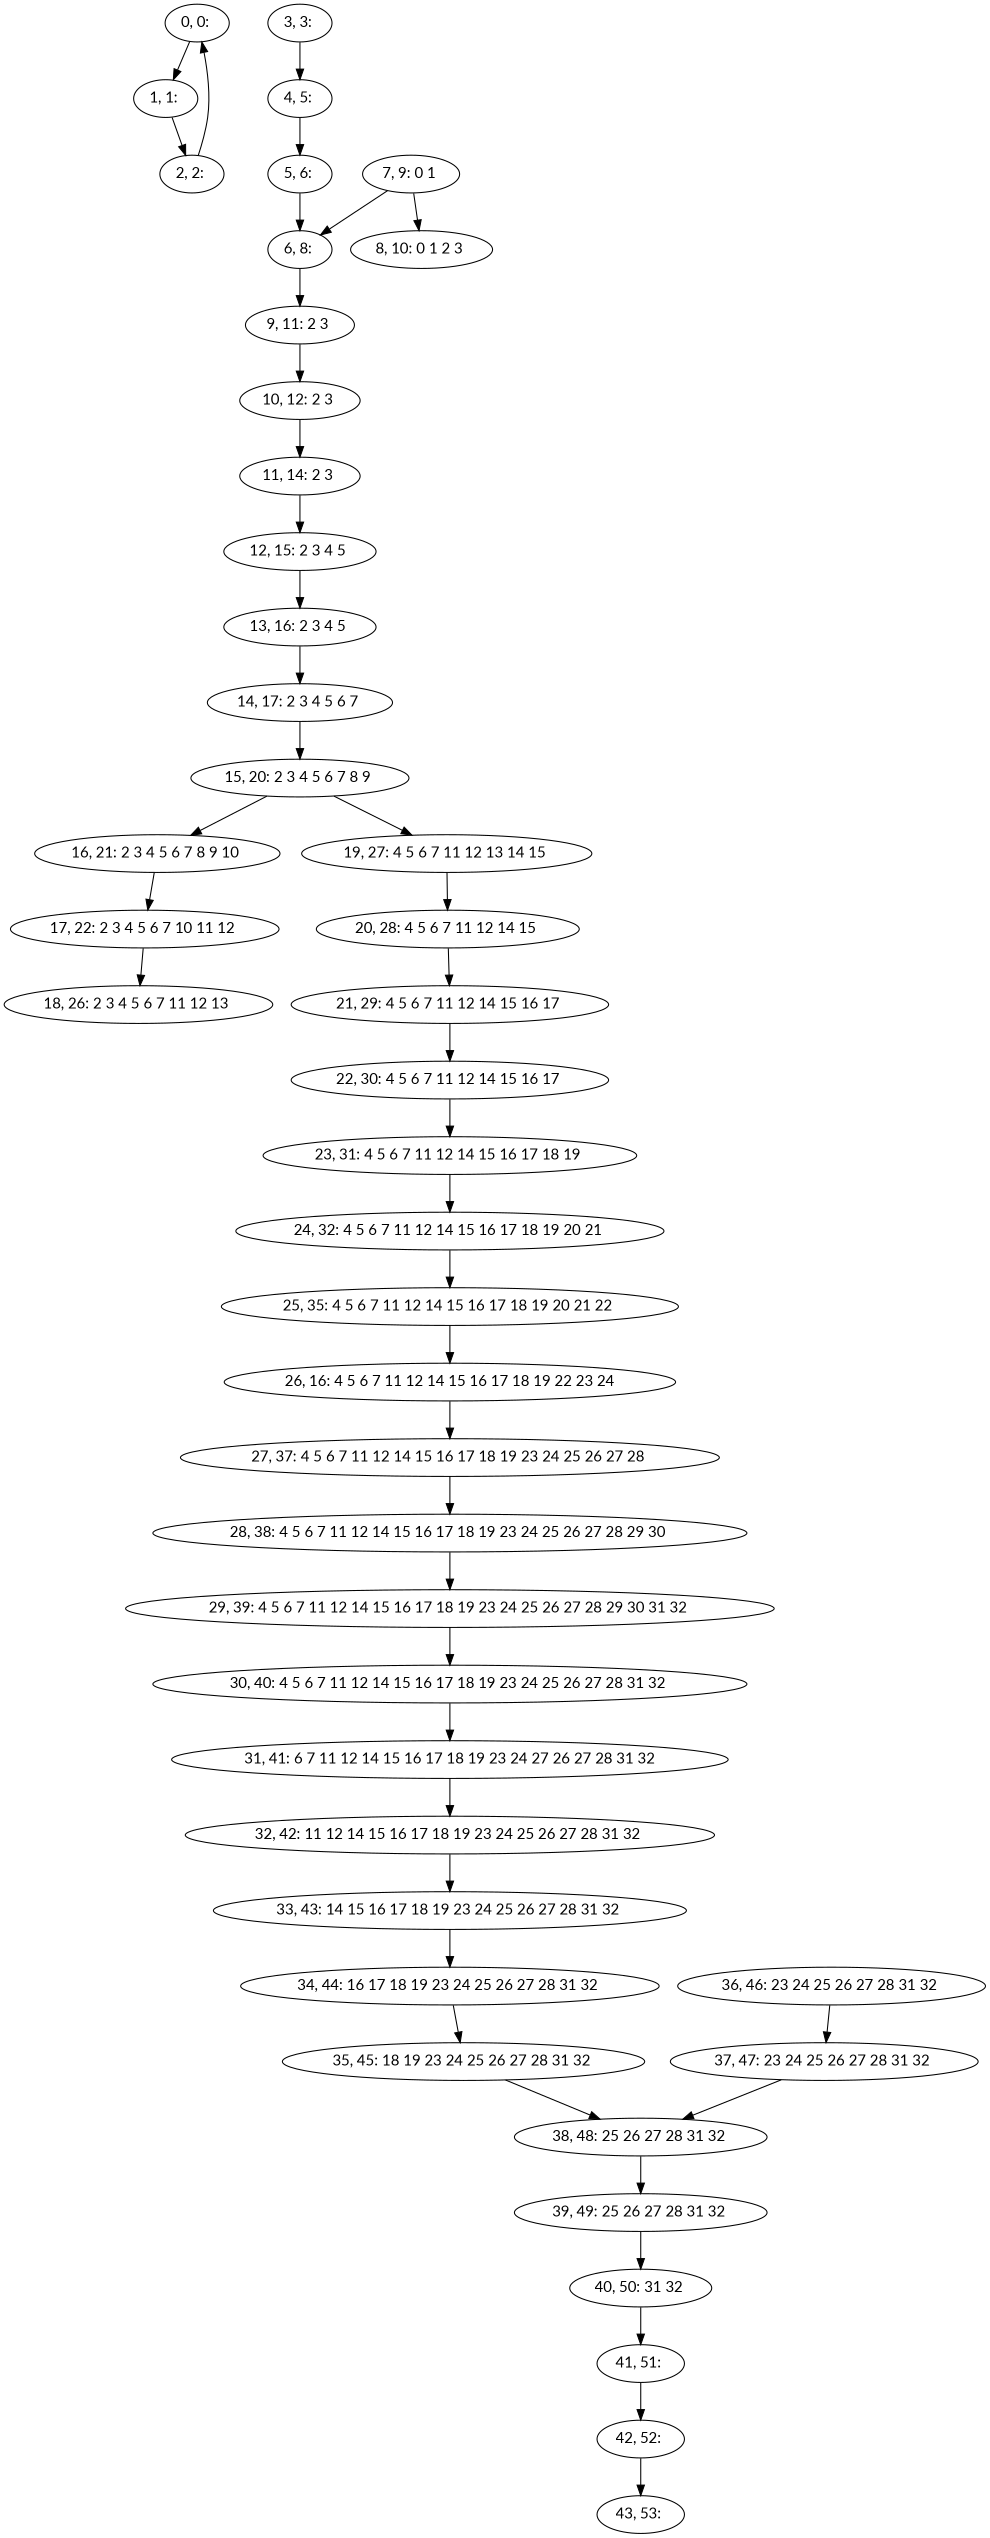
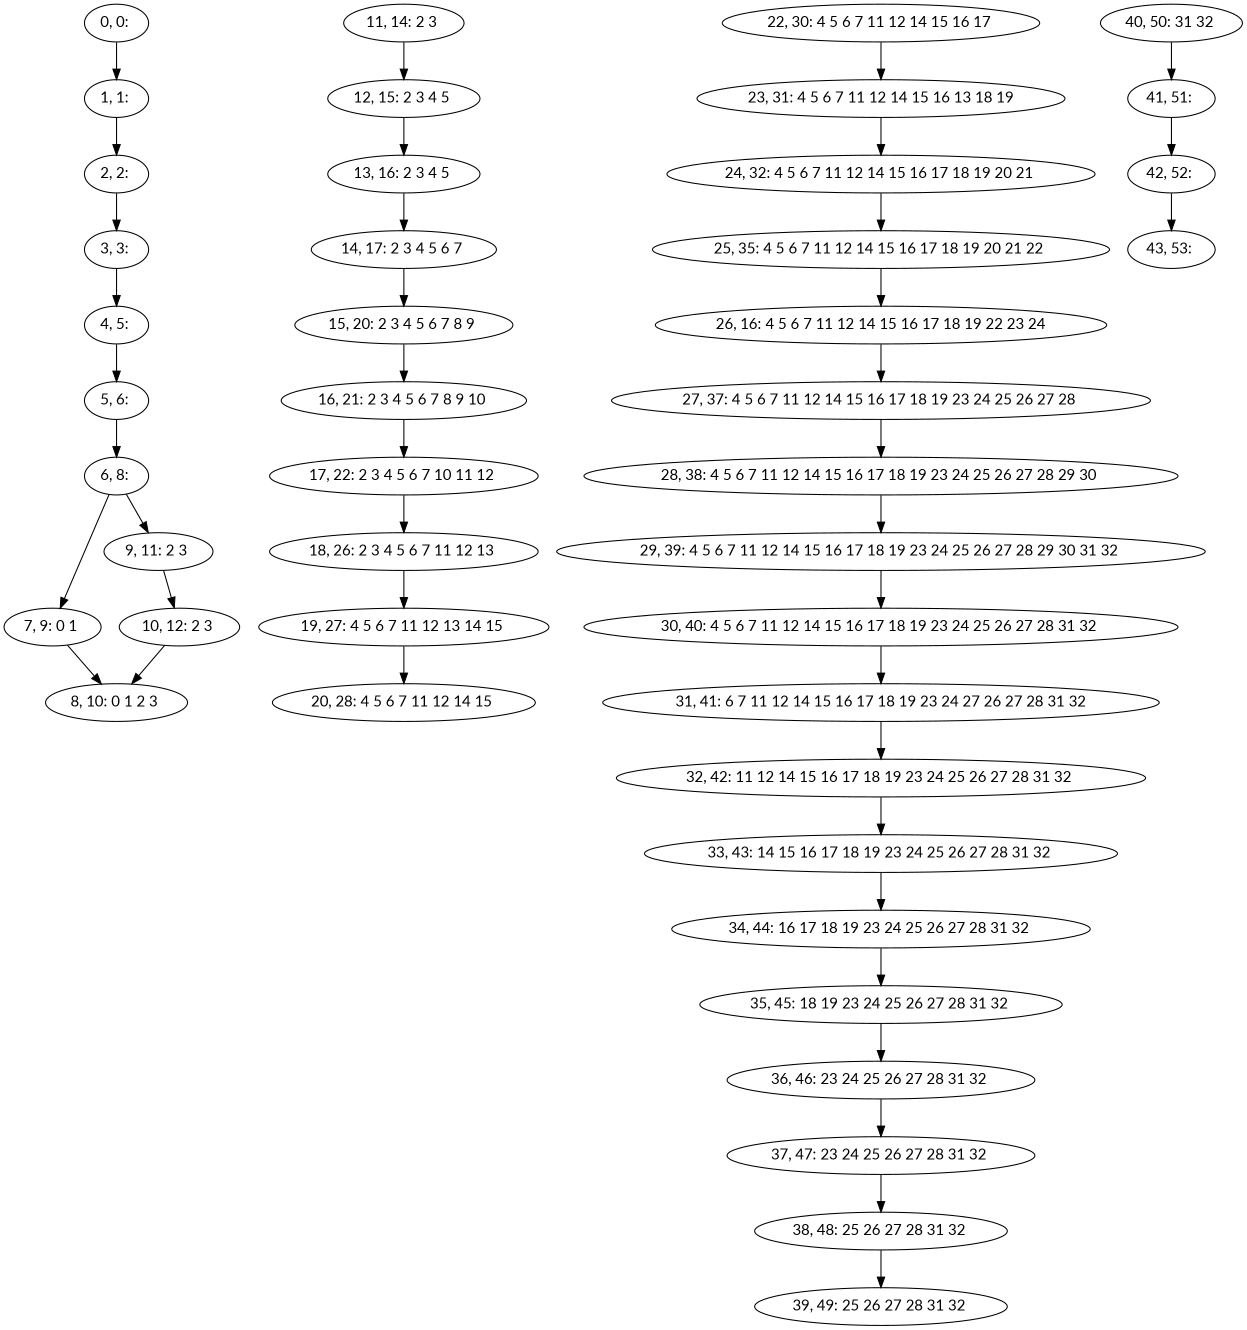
(209, 104) -> (117, 207)
(359, 210) -> (87, 546)
(300, 433) -> (152, 661)
(368, 813) -> (404, 584)
(450, 1005) -> none
(450, 1156) -> (881, 99)
(548, 2098) -> (881, 1037)
(641, 2245) -> none
